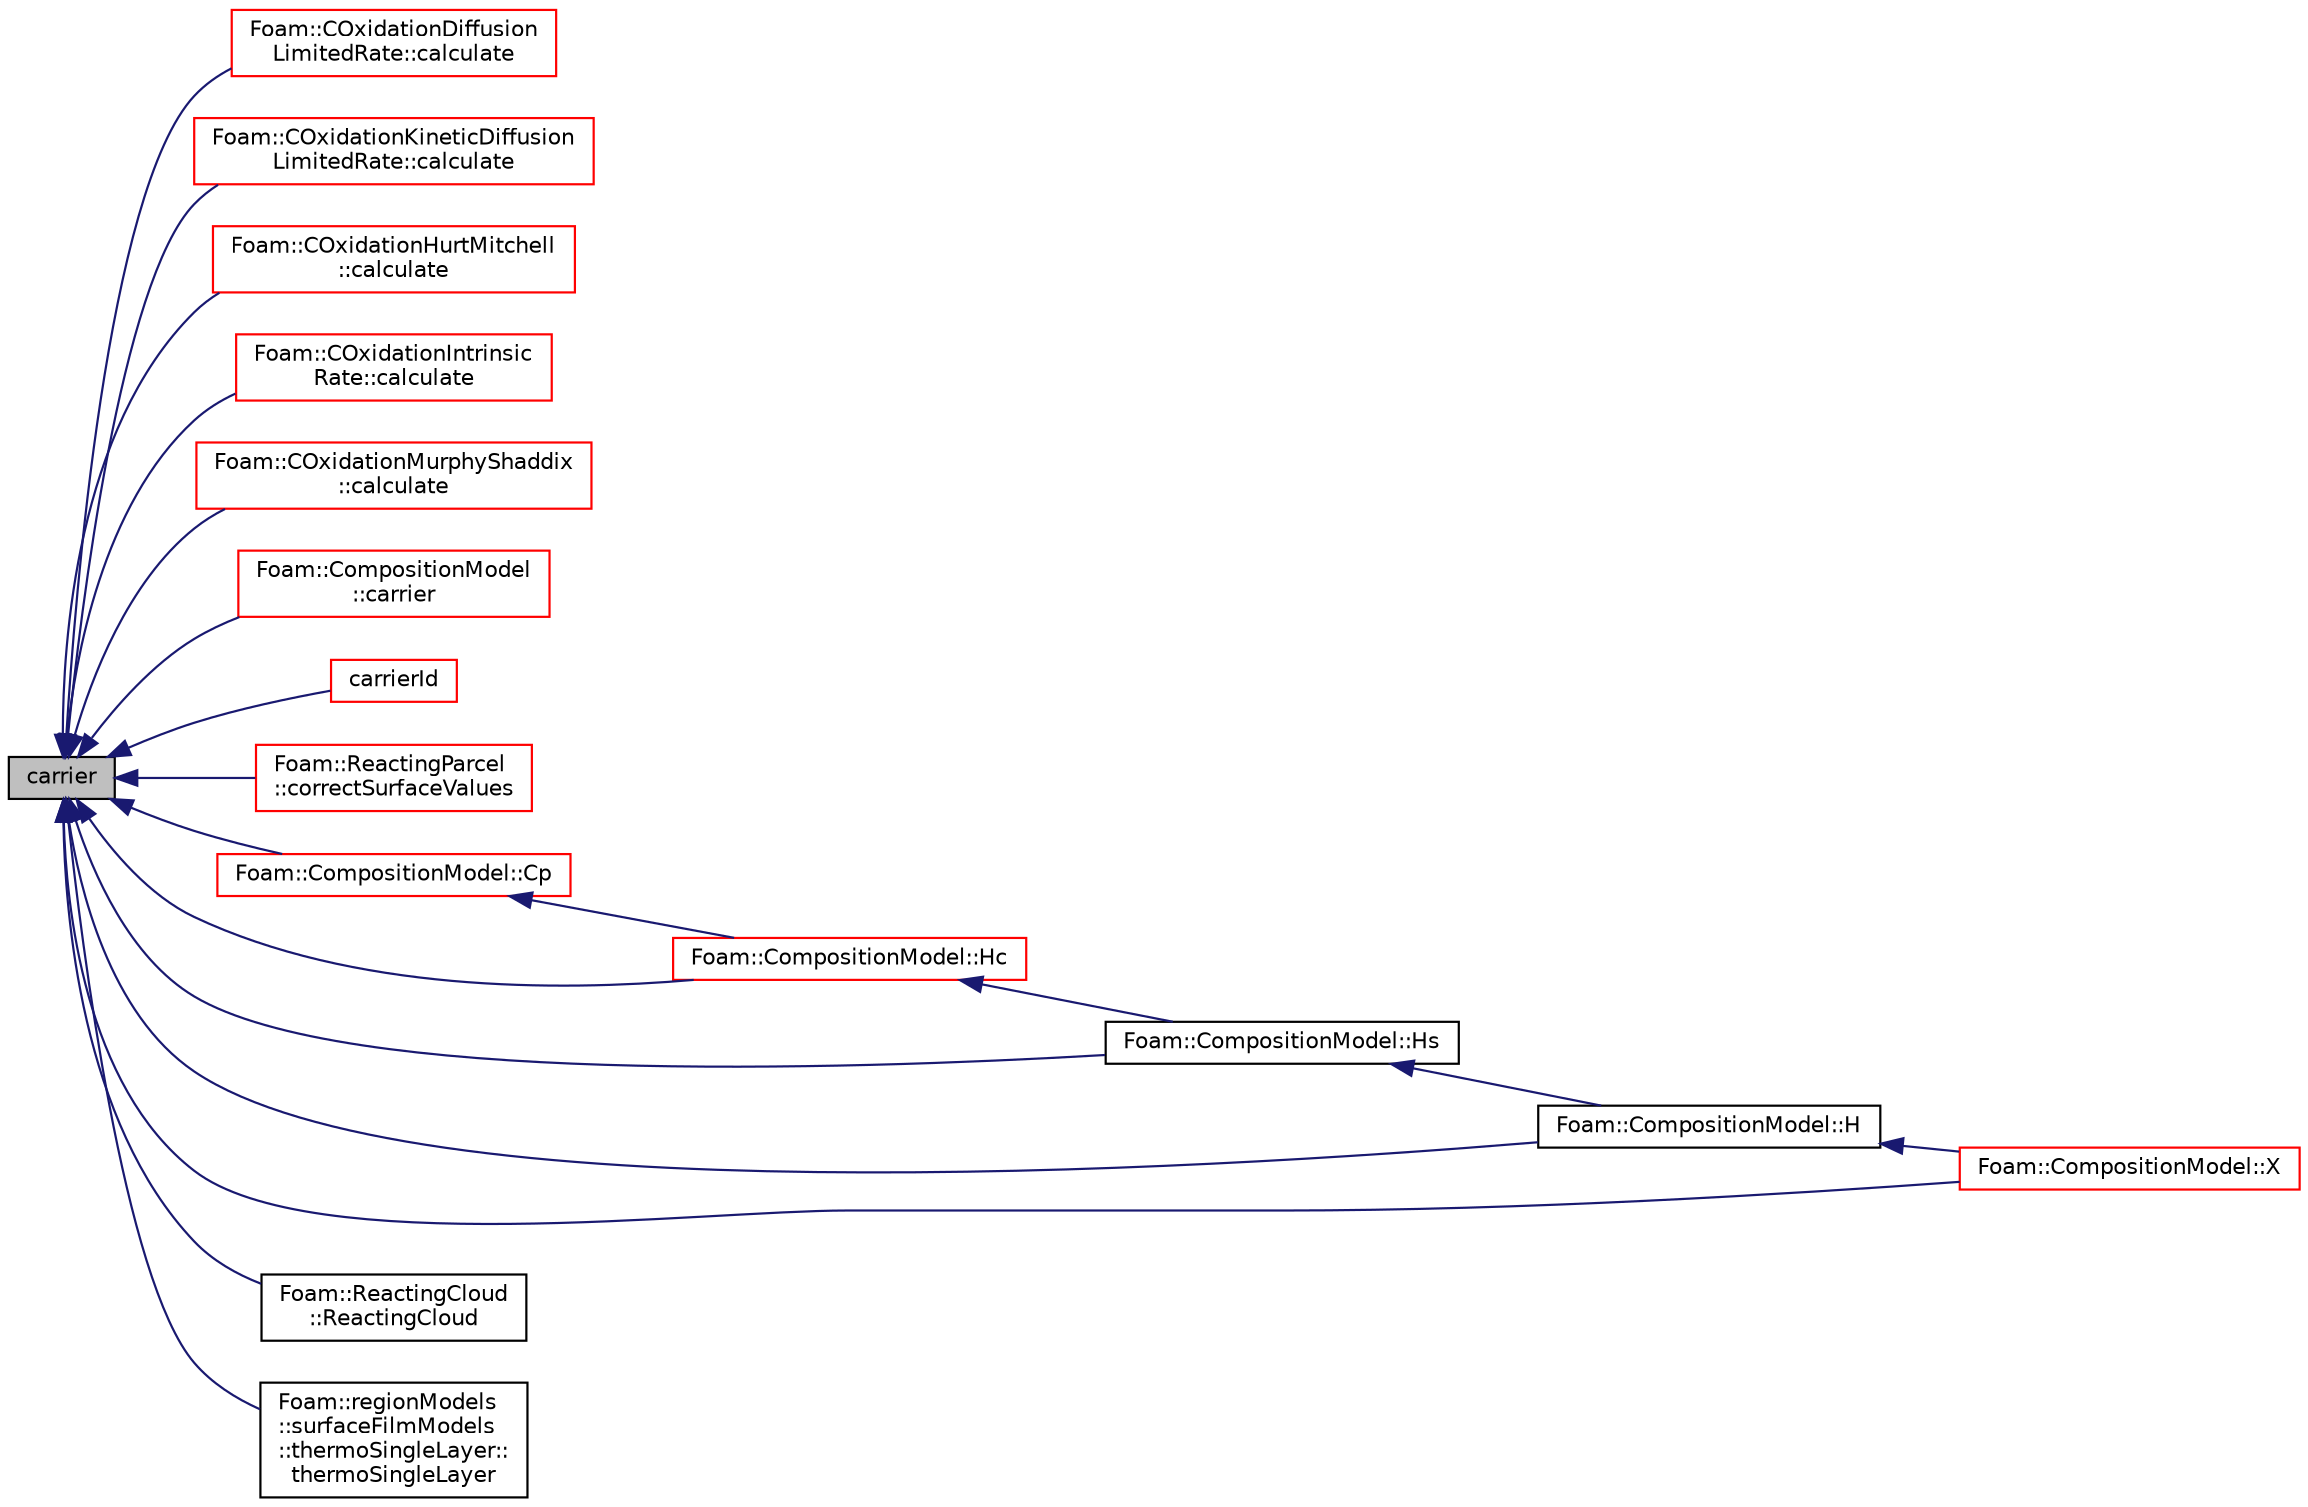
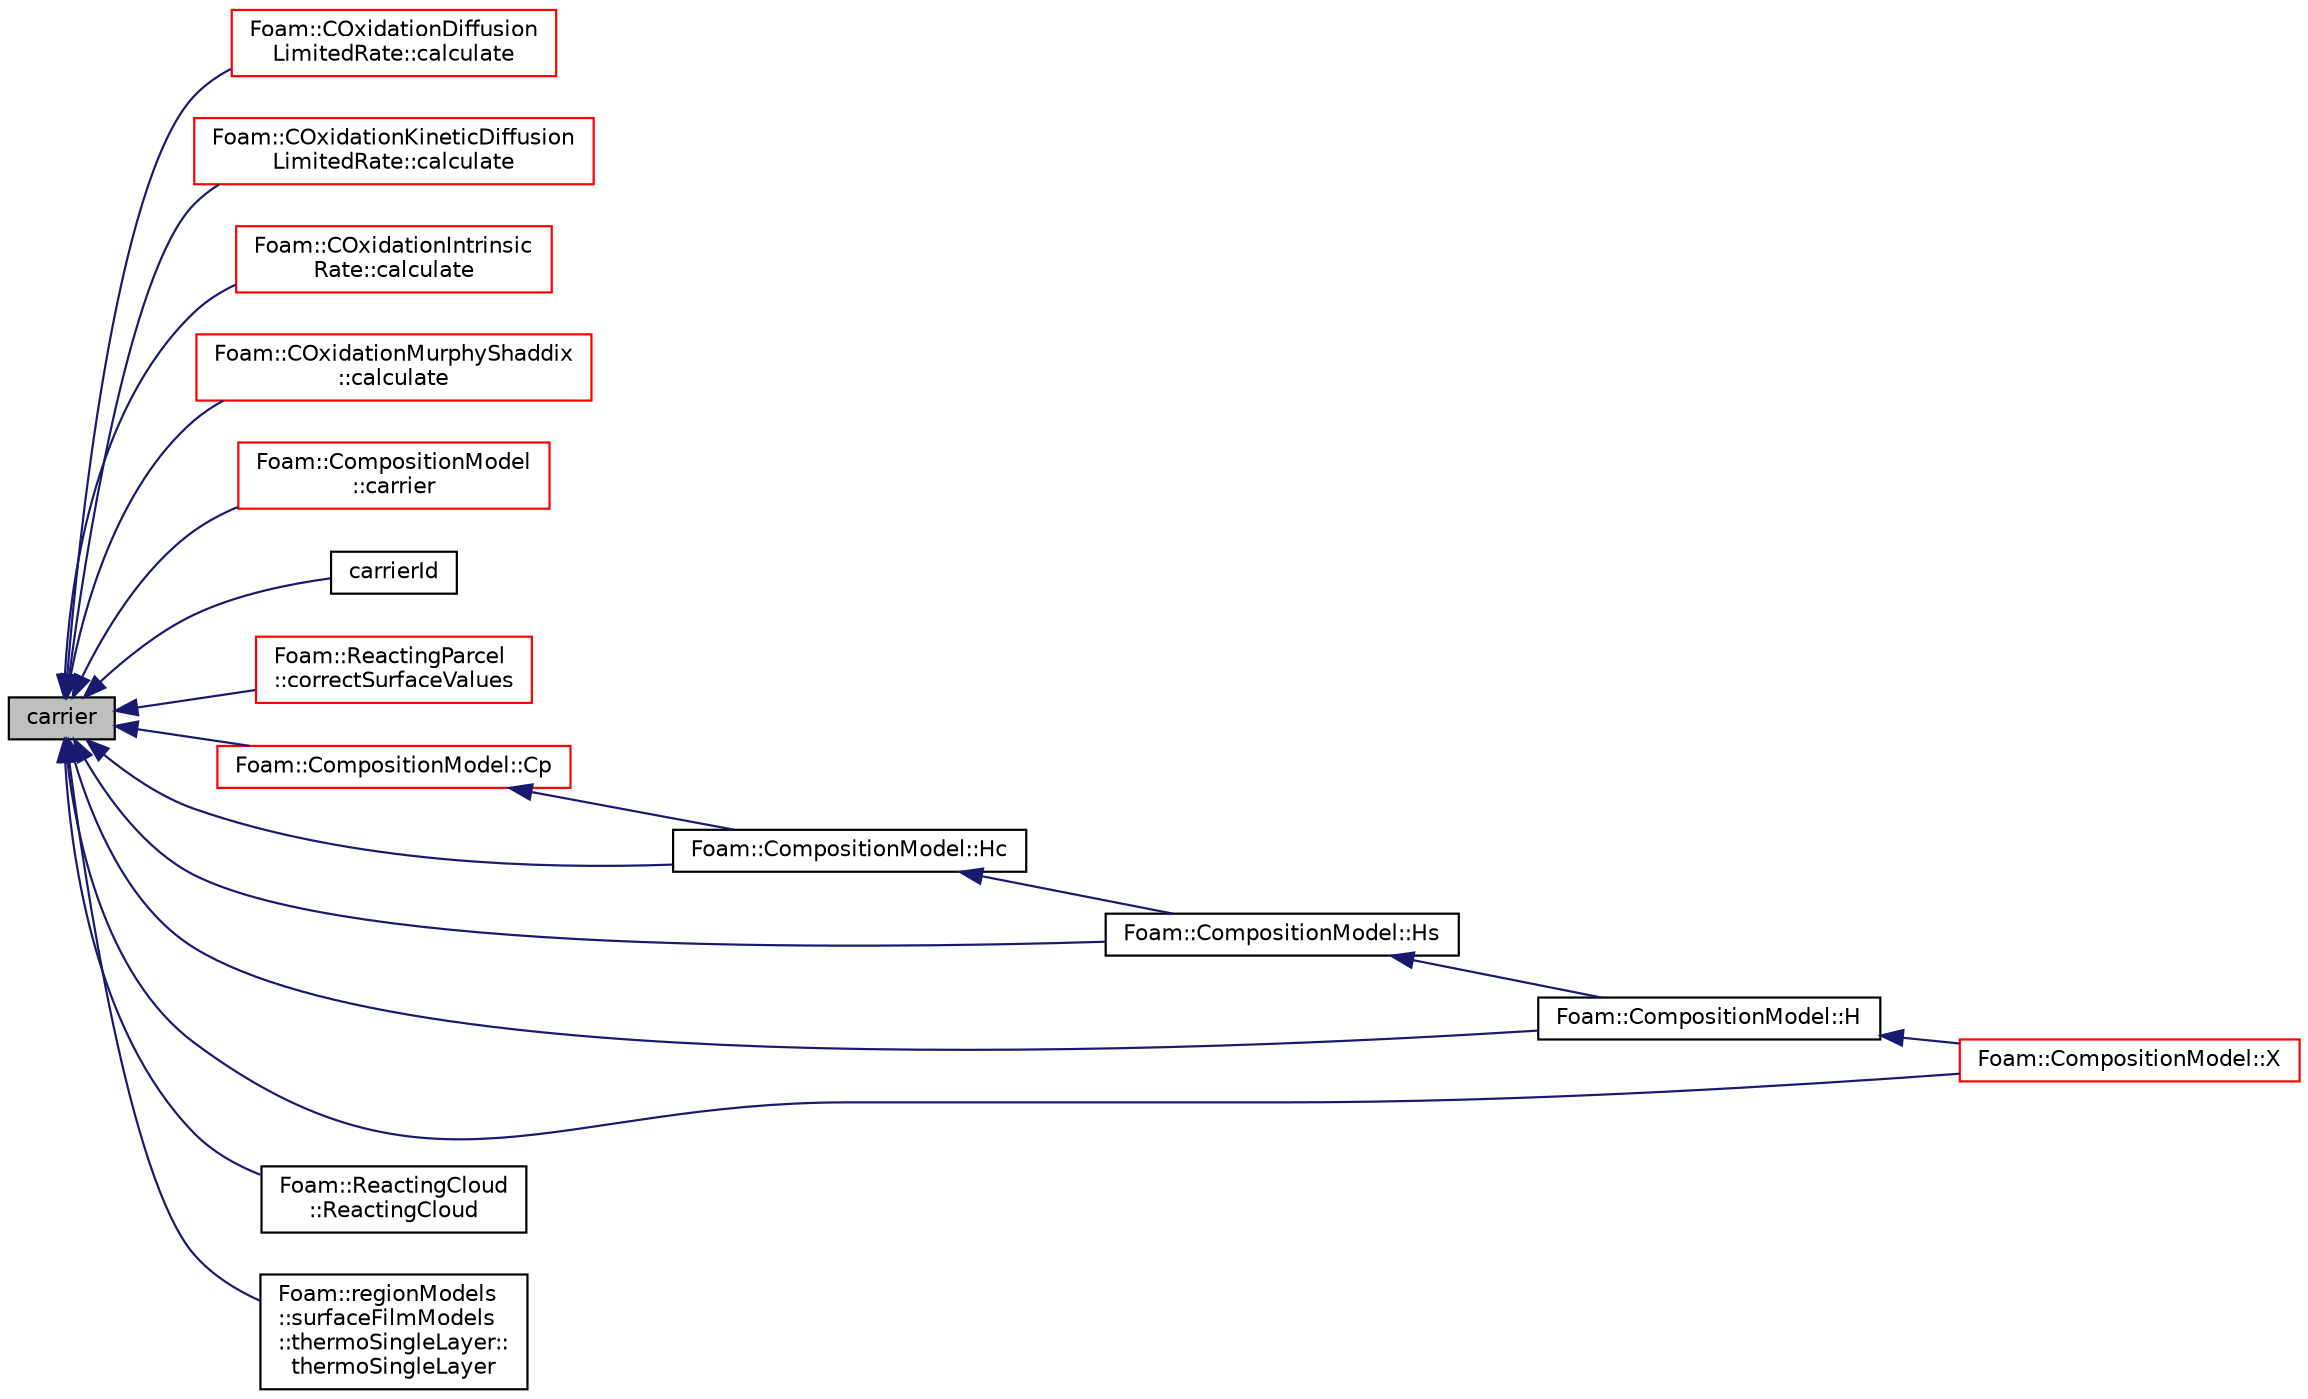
(394, 259) -> none
(394, 681) -> (394, 573)
(850, 959) -> (850, 851)
